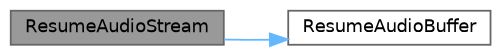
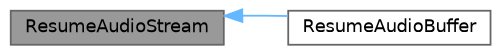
(247, 40) -> (265, 16)
